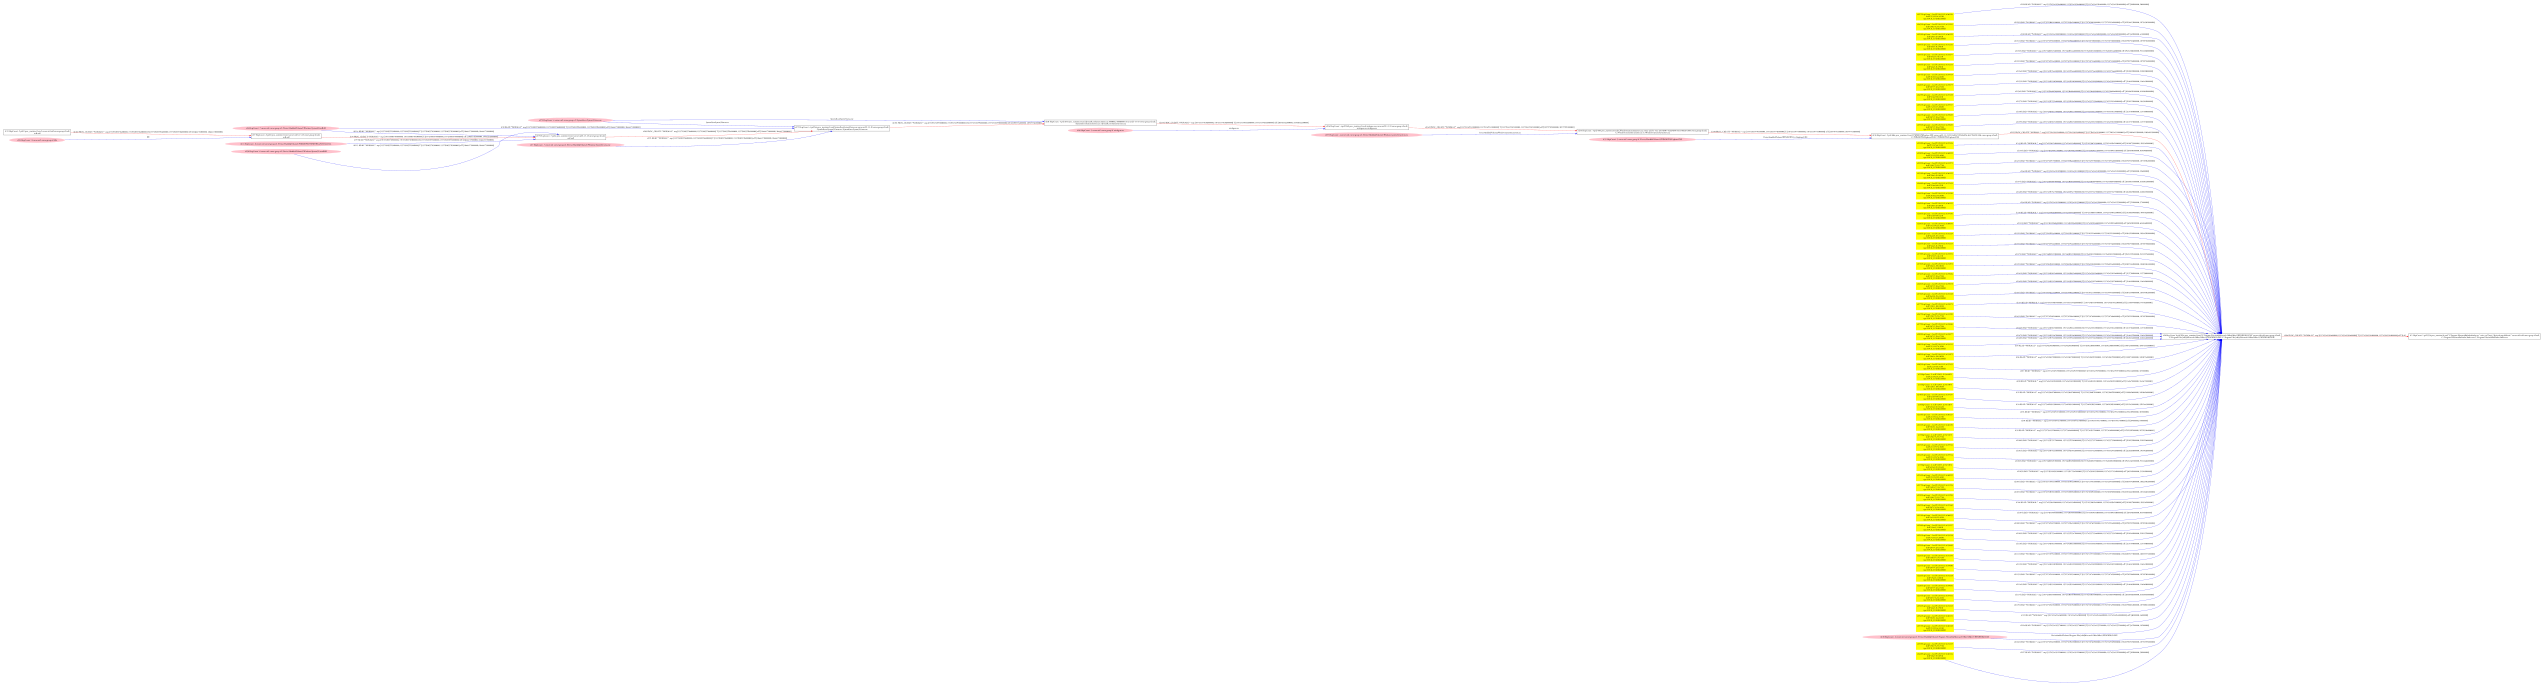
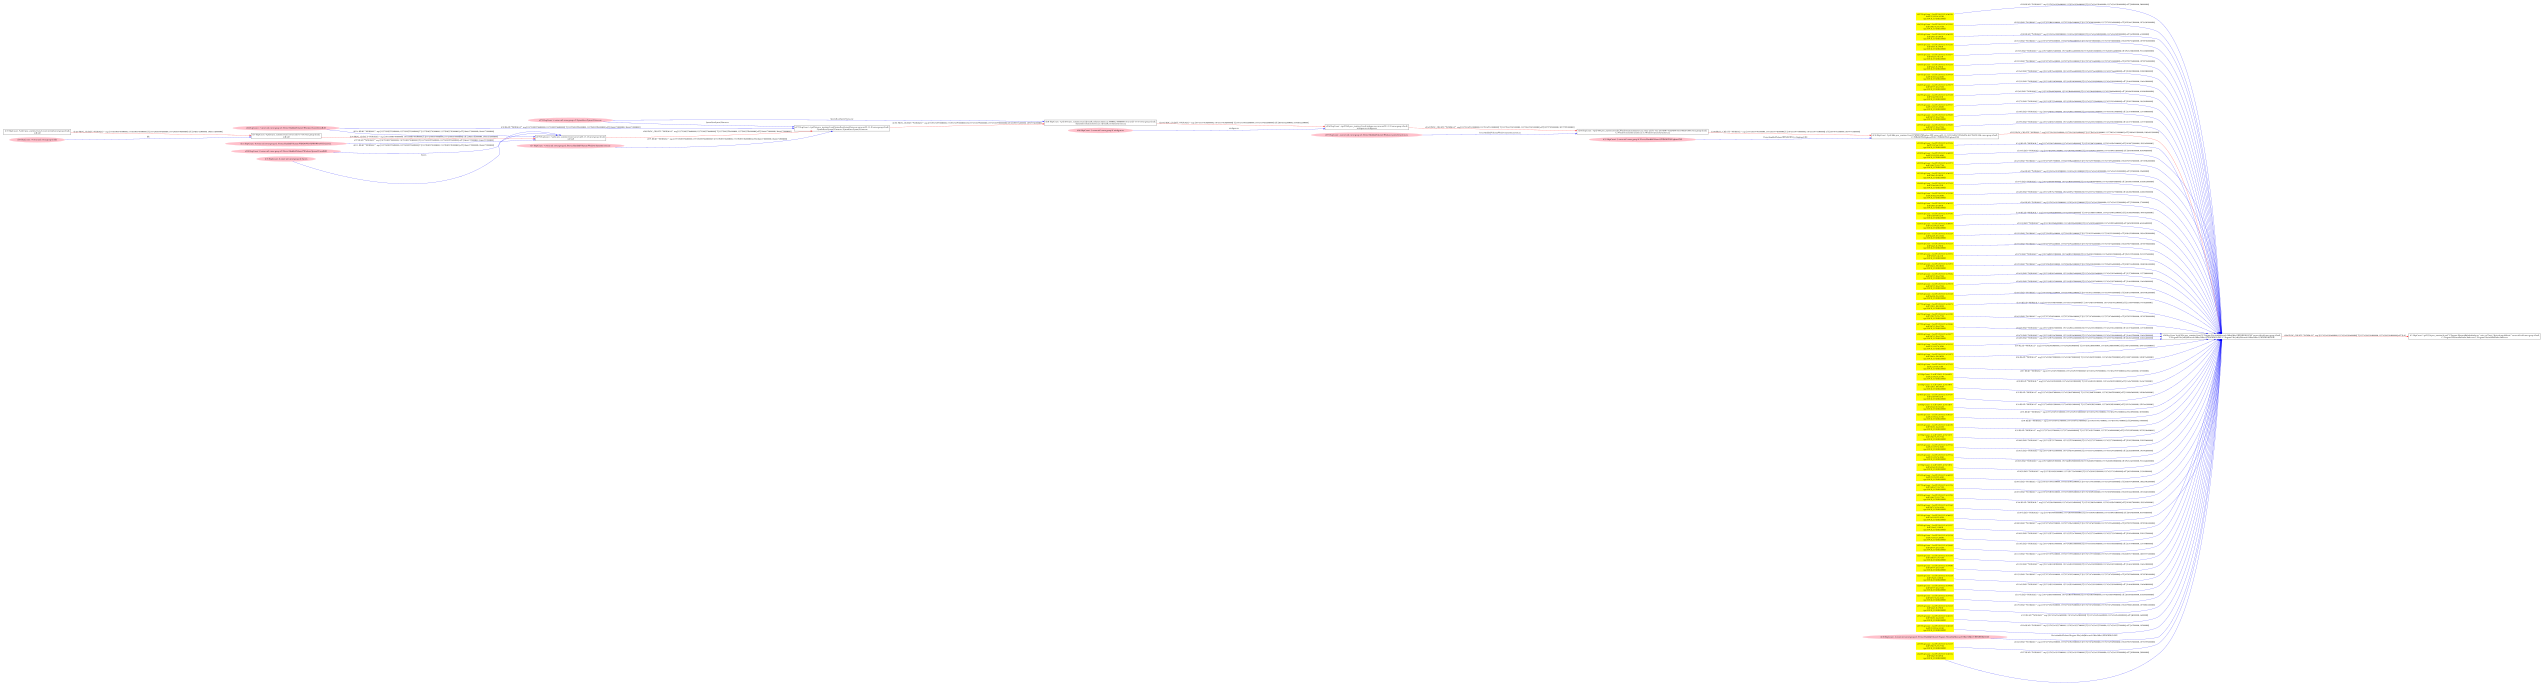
none -> (286, 159)
